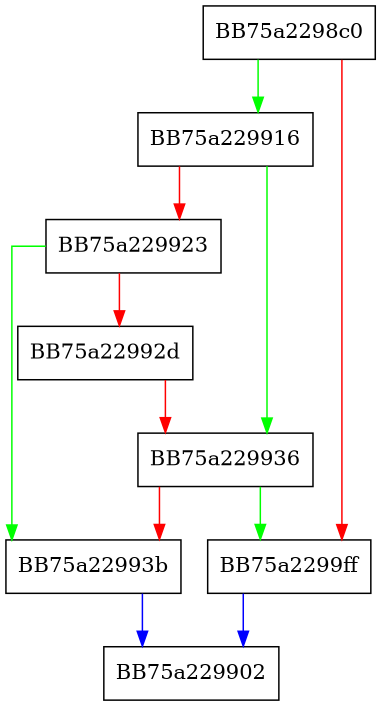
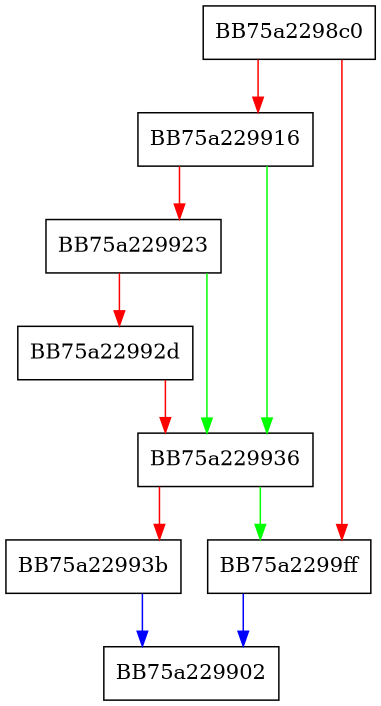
(258, 78) -> (258, 78)
(12, 369) -> (207, 346)
